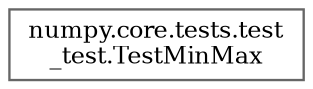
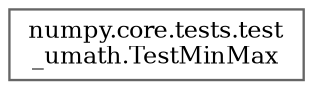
(157, 45) -> (157, 45)
